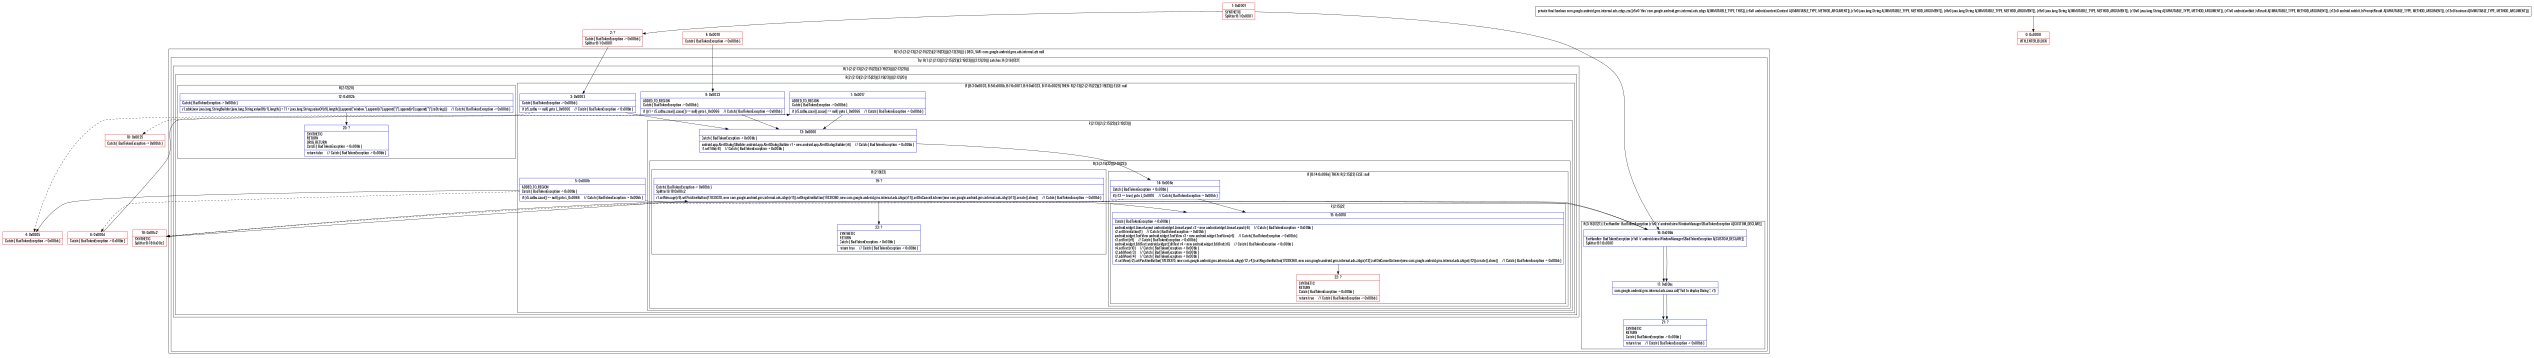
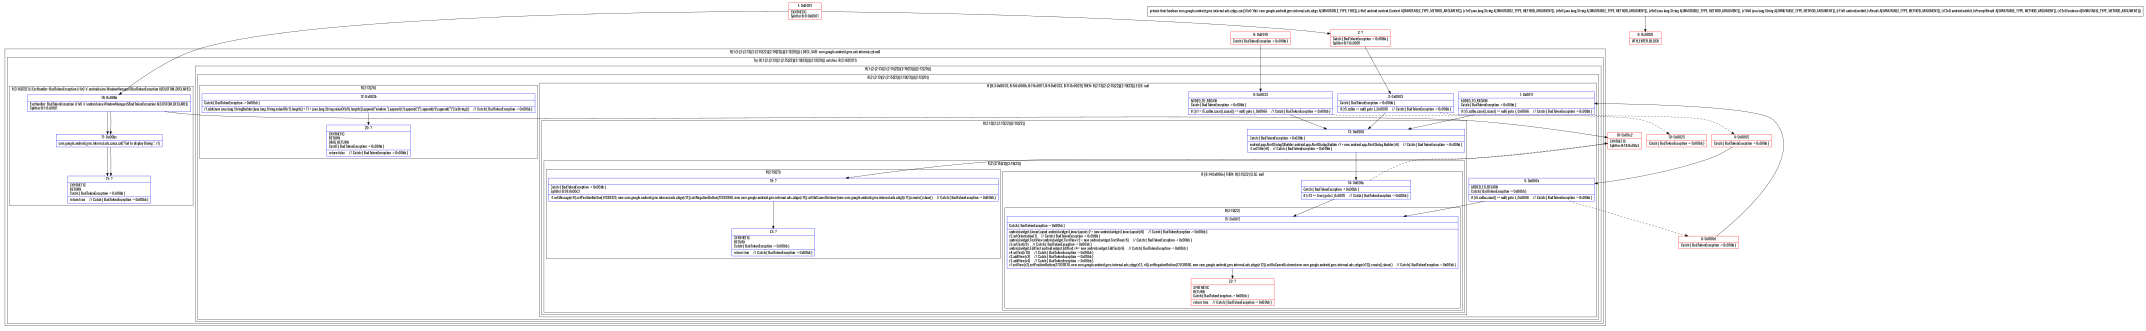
(1239, 16) -> (805, 16)
(273, 193) -> (1667, 171)
(1376, 202) -> none
